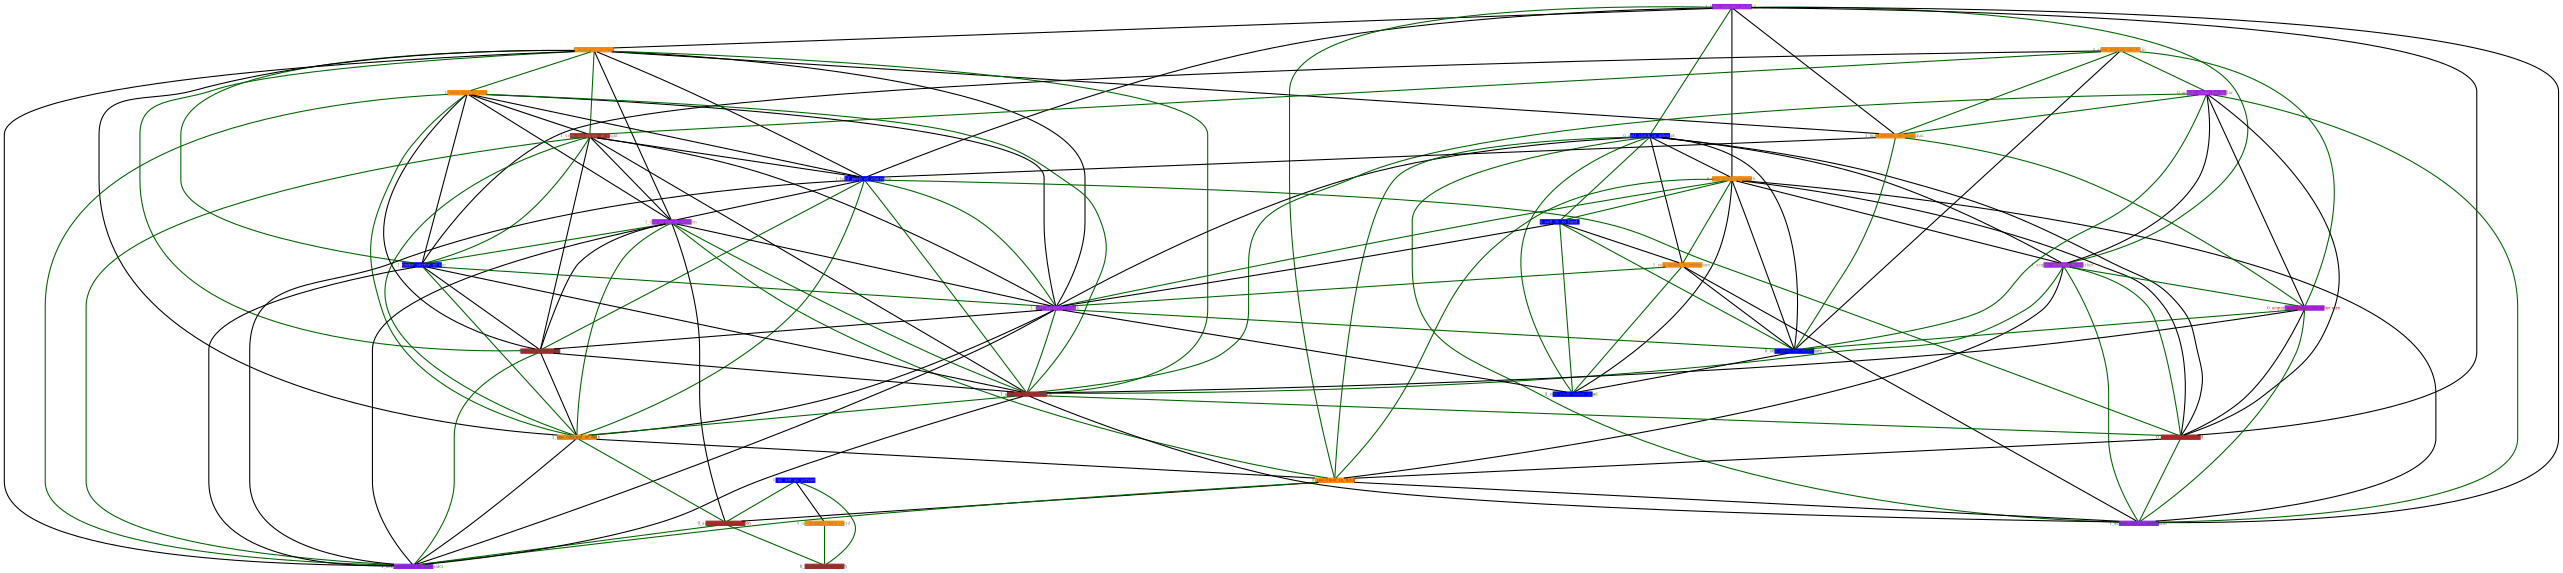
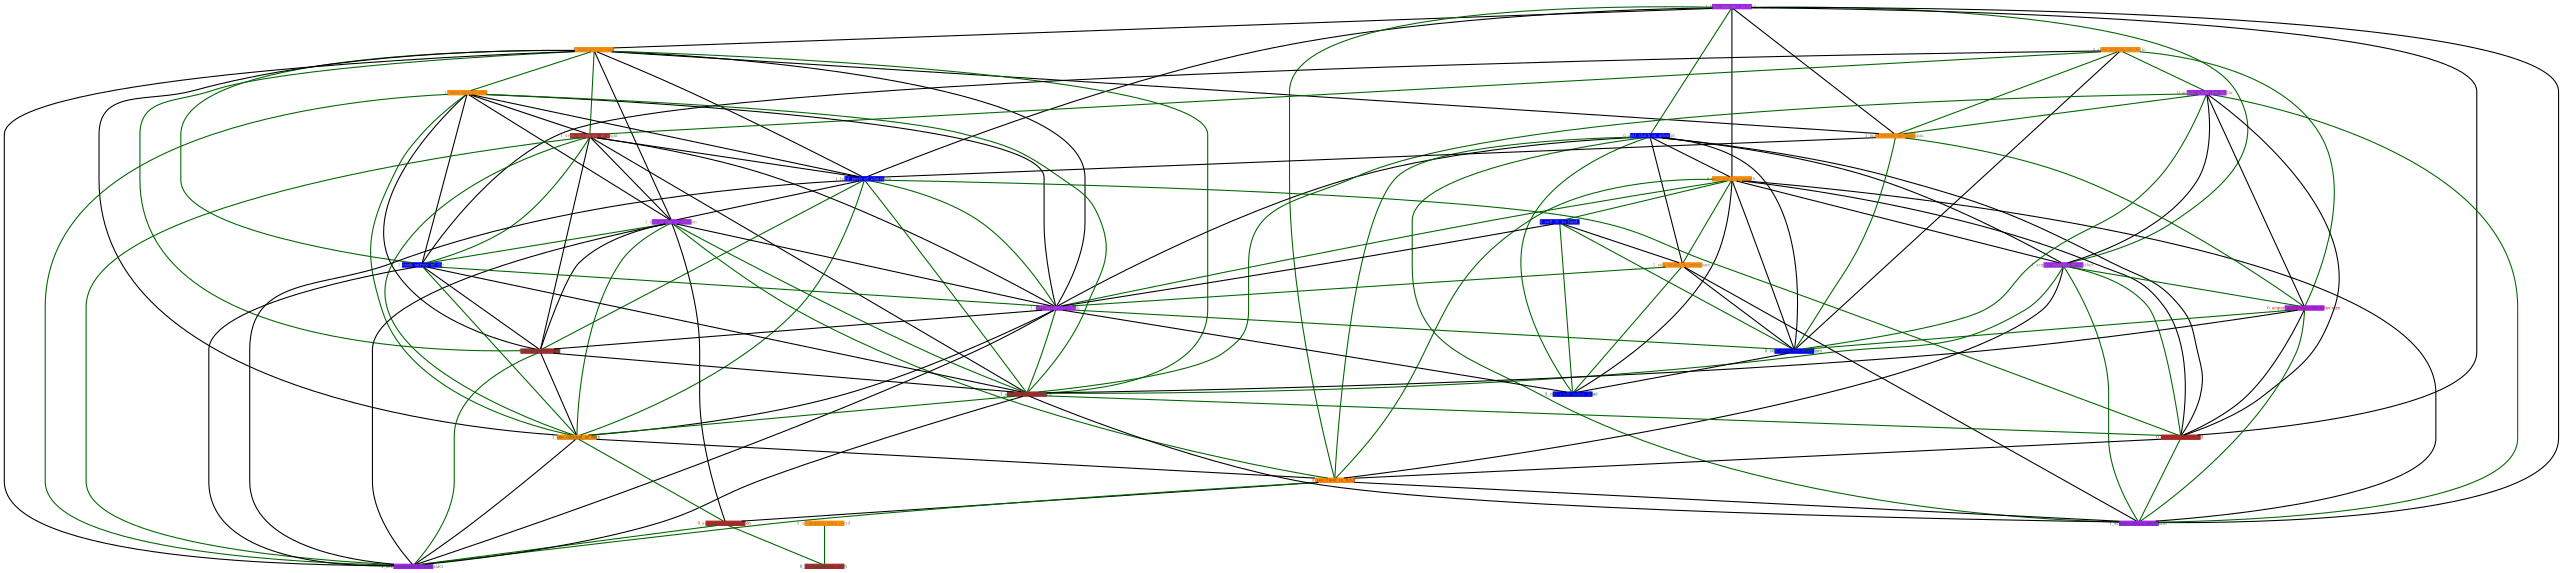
(1605, 179) -> none
(422, 265) -> (422, 265)
(795, 480) -> none
